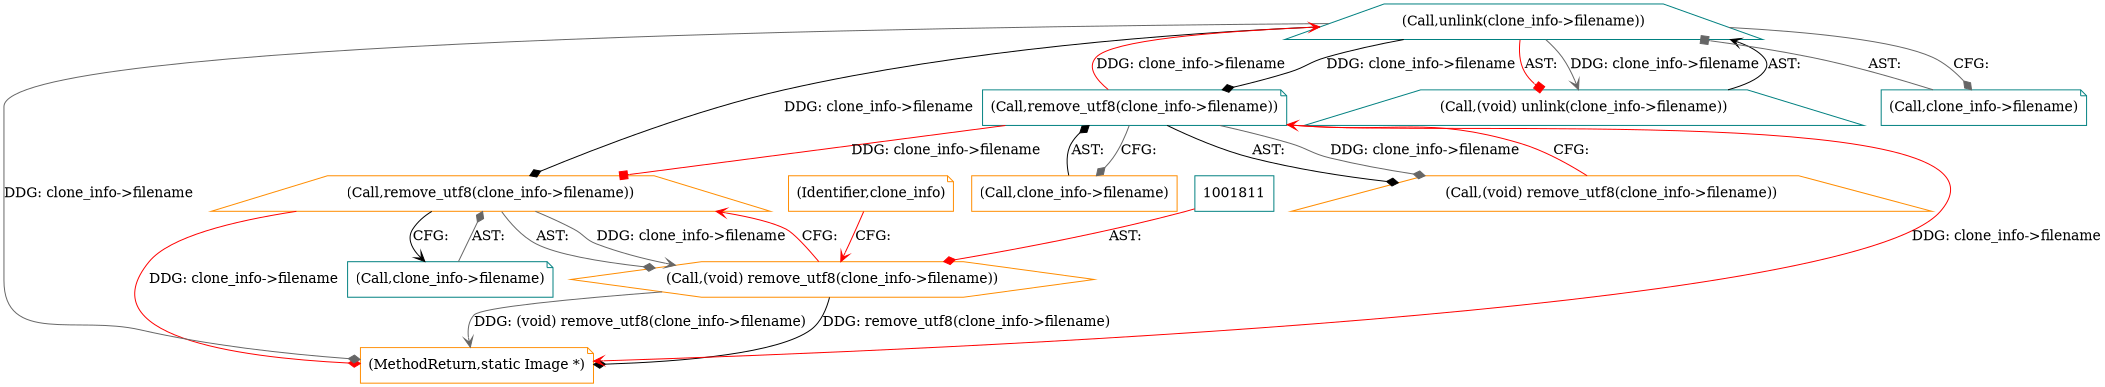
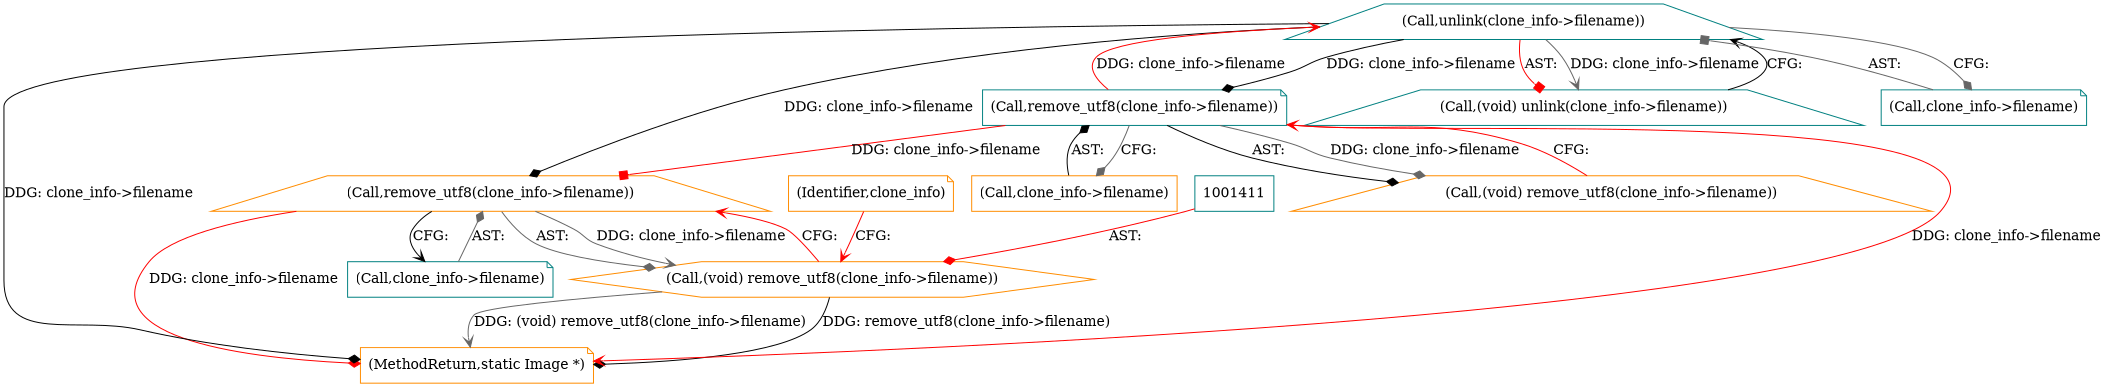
(390, 48) -> (390, 48)
(1787, 65) -> (1787, 65)
(1234, 194) -> (1234, 194)
